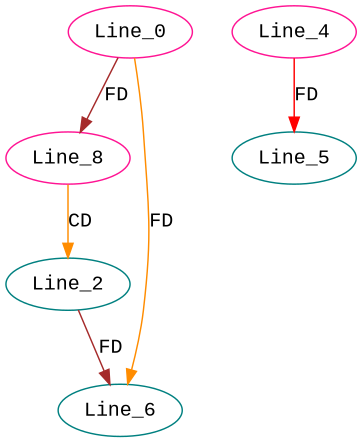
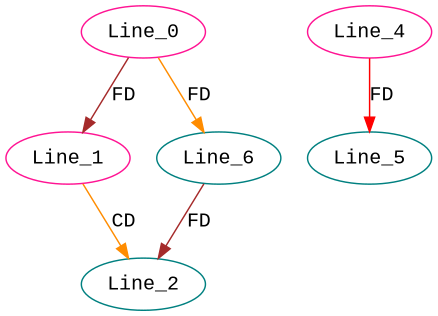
(68, 158) -> (68, 158)
(91, 340) -> (185, 215)
